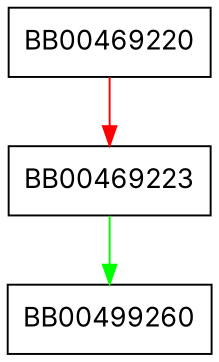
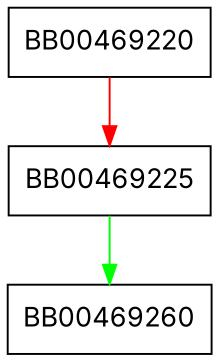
(110, 181) -> (110, 181)
(110, 319) -> (110, 319)
